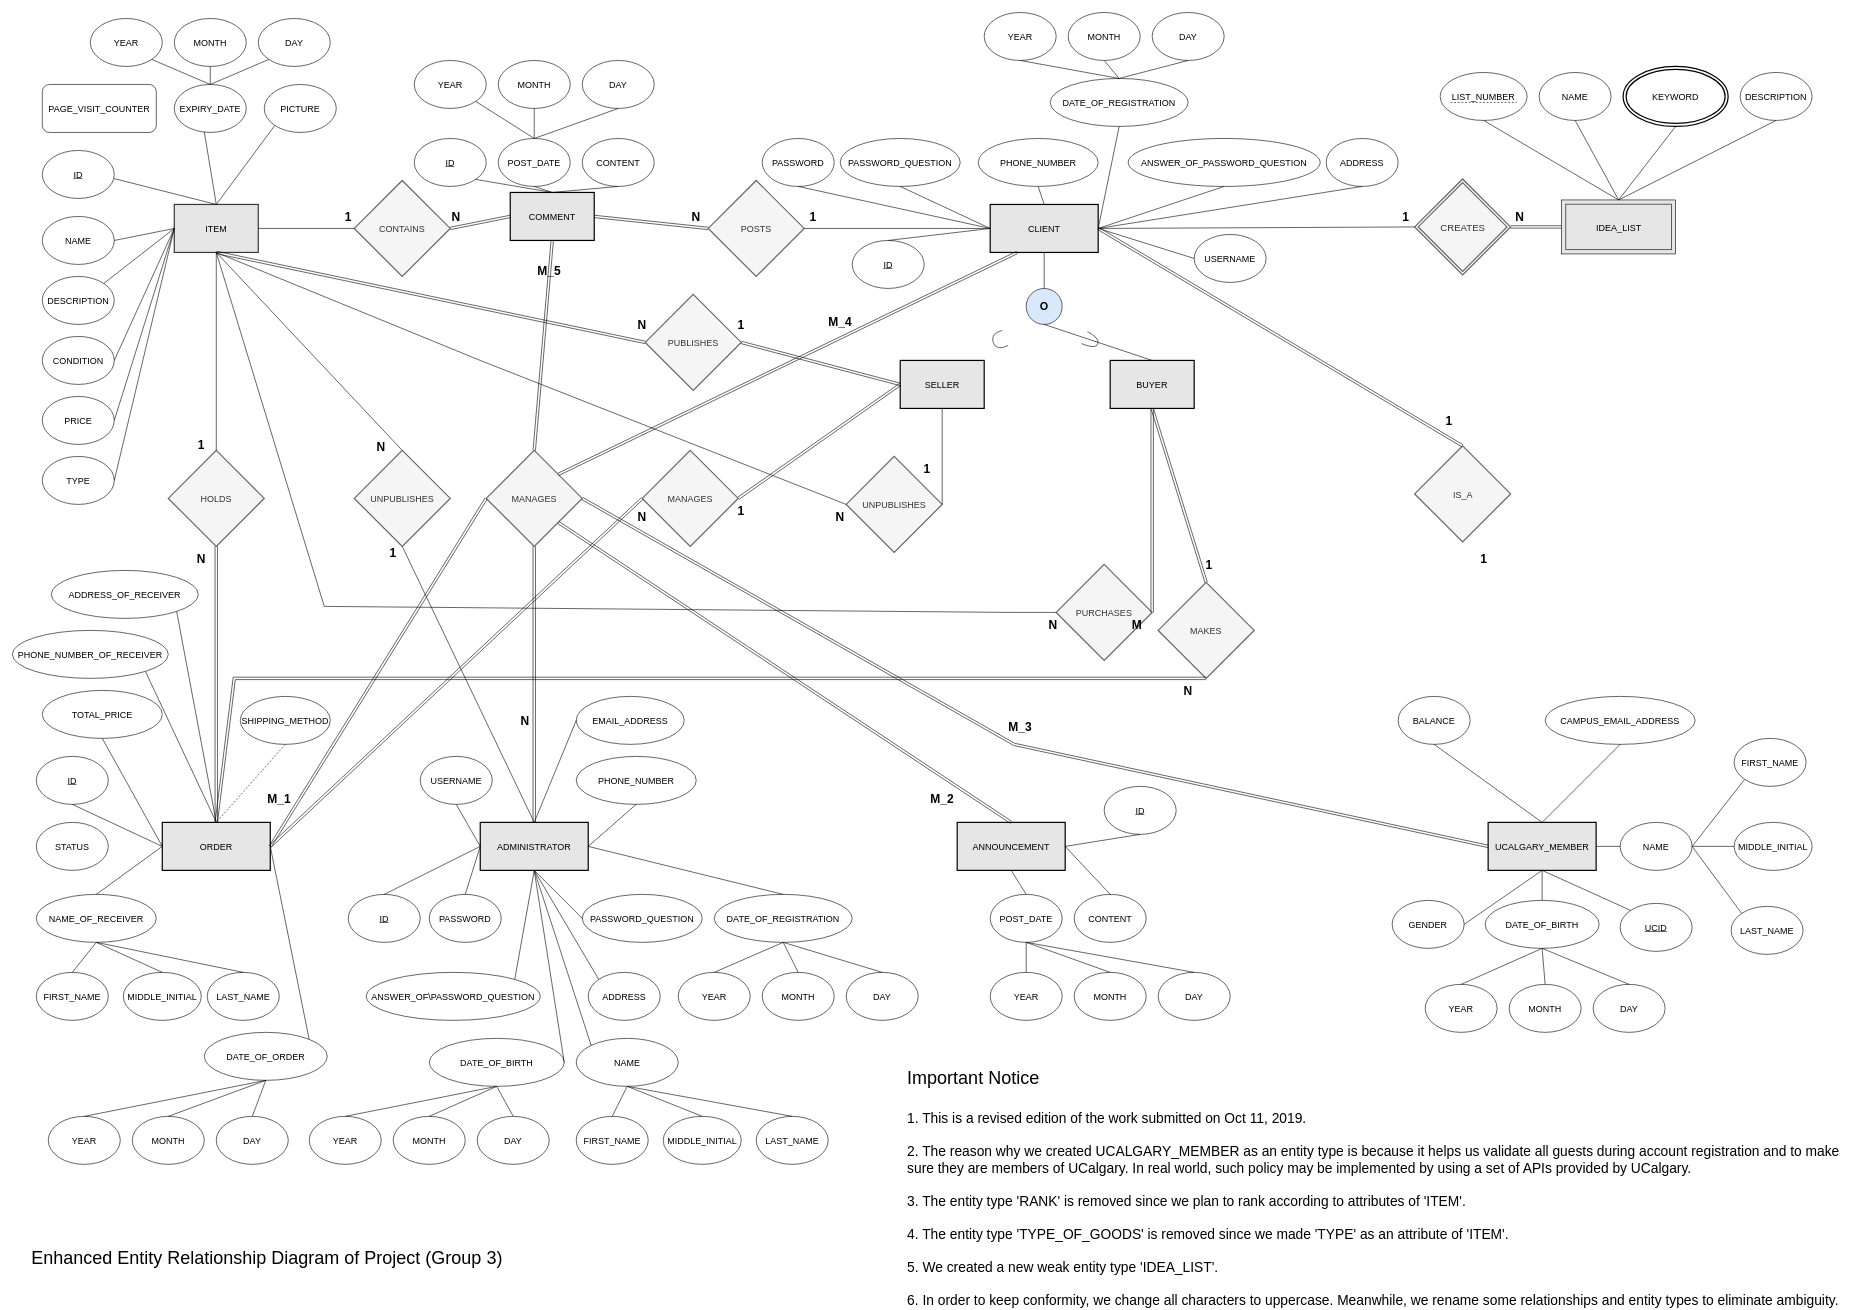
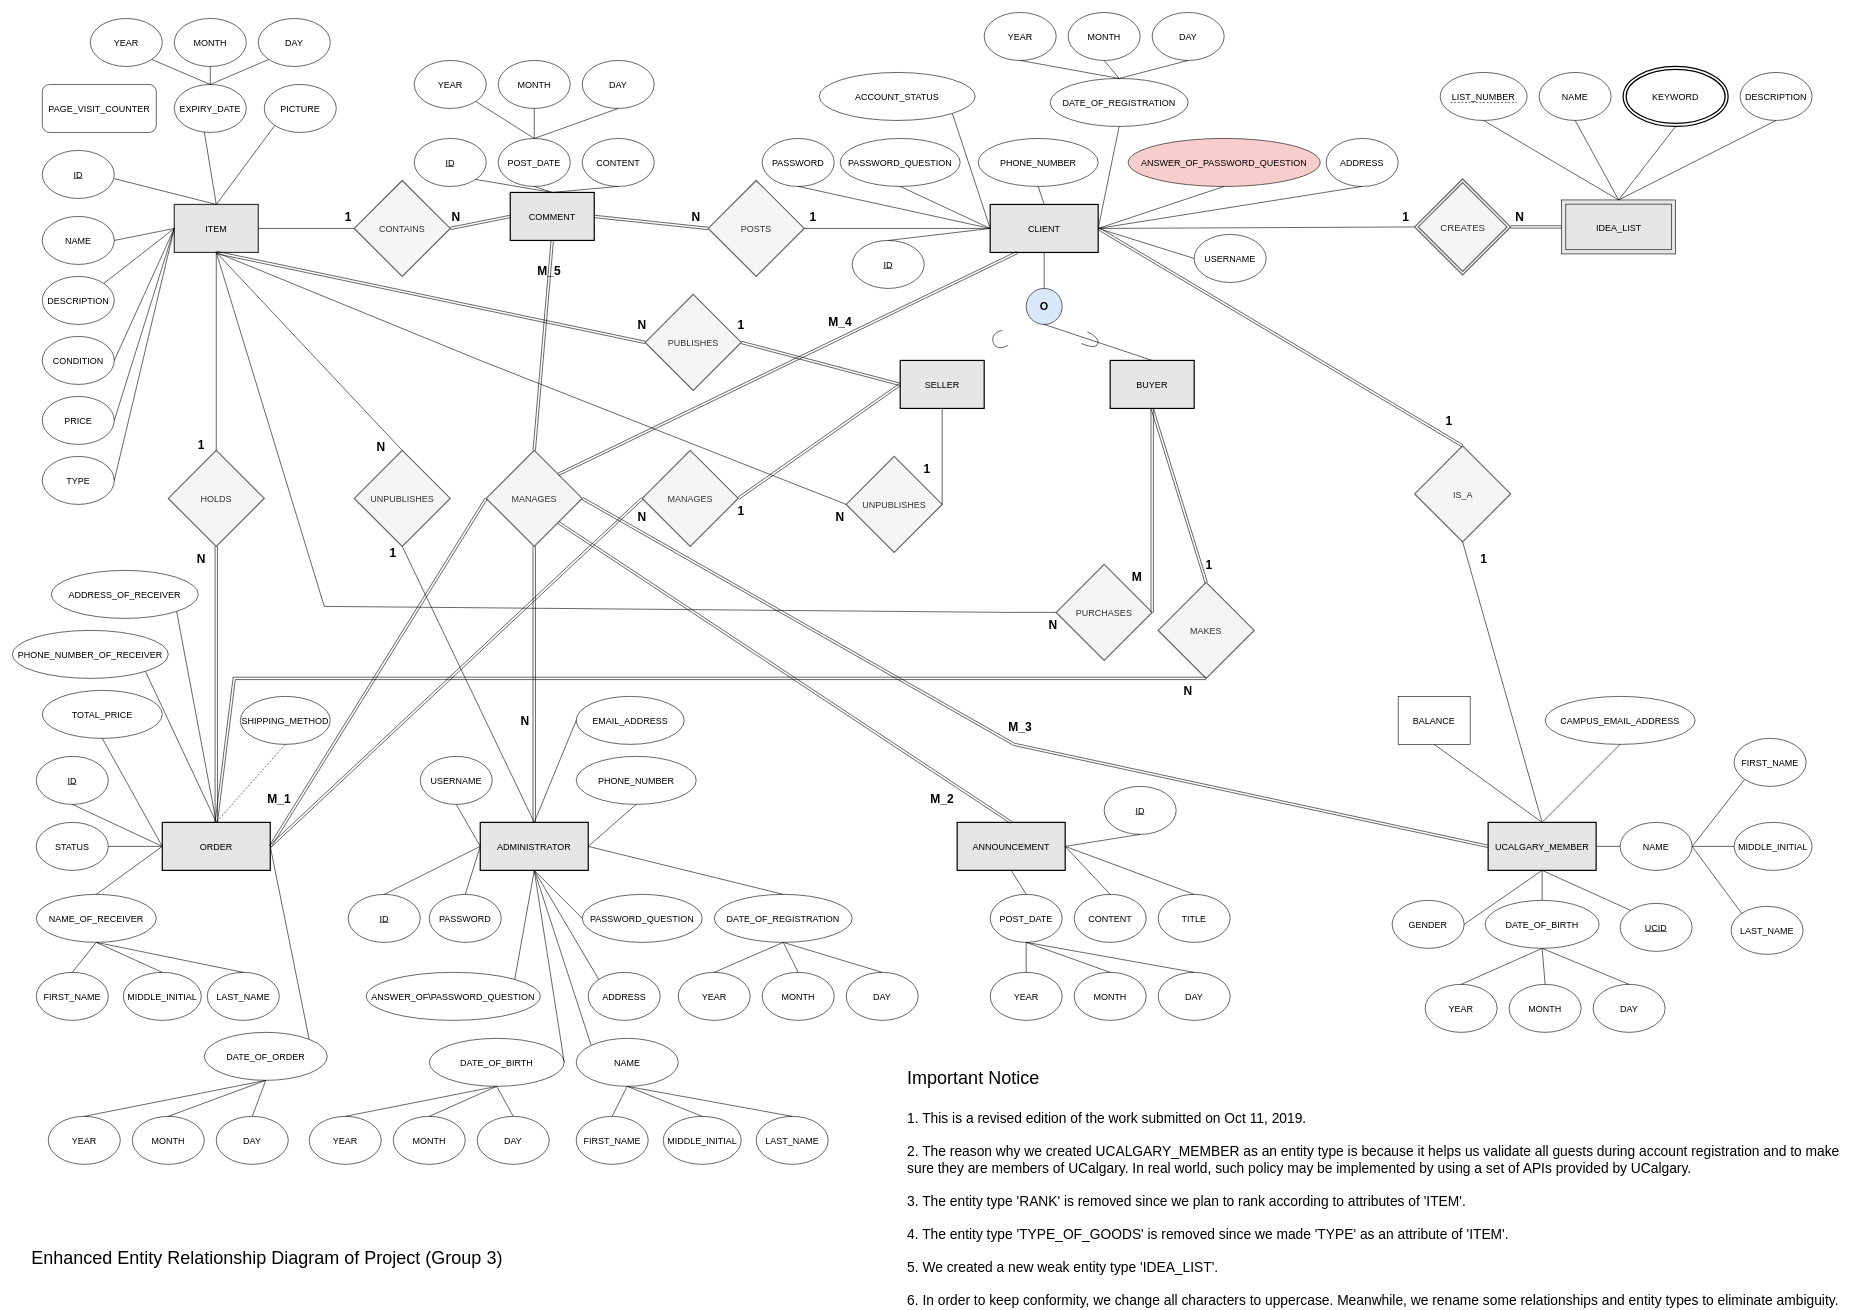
none -> (897, 96)
(1224, 162) -> (1224, 162)
none -> (971, 170)
(1137, 624) -> (1137, 576)
none -> (1502, 681)
(1434, 720) -> (1434, 720)
none -> (133, 846)
none -> (1132, 871)
none -> (1194, 918)
